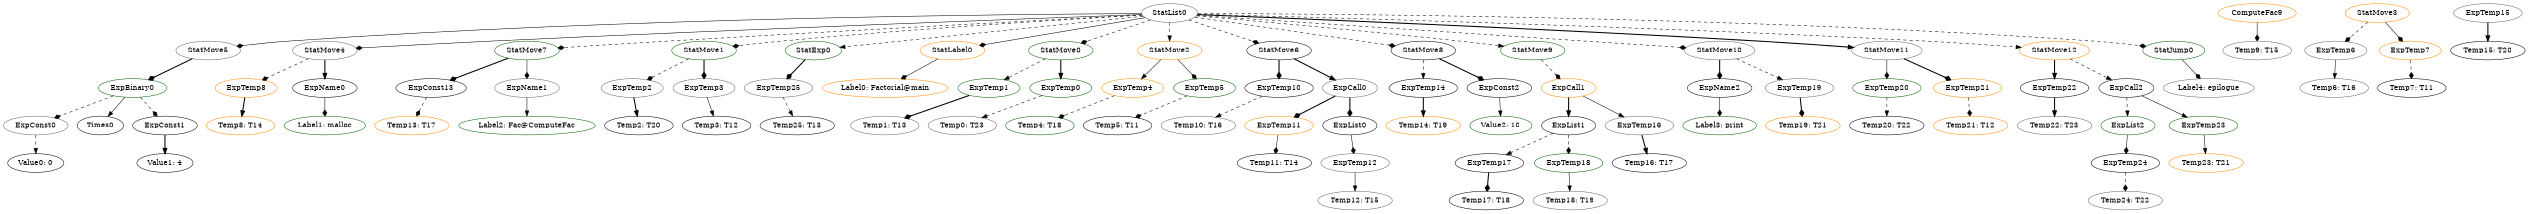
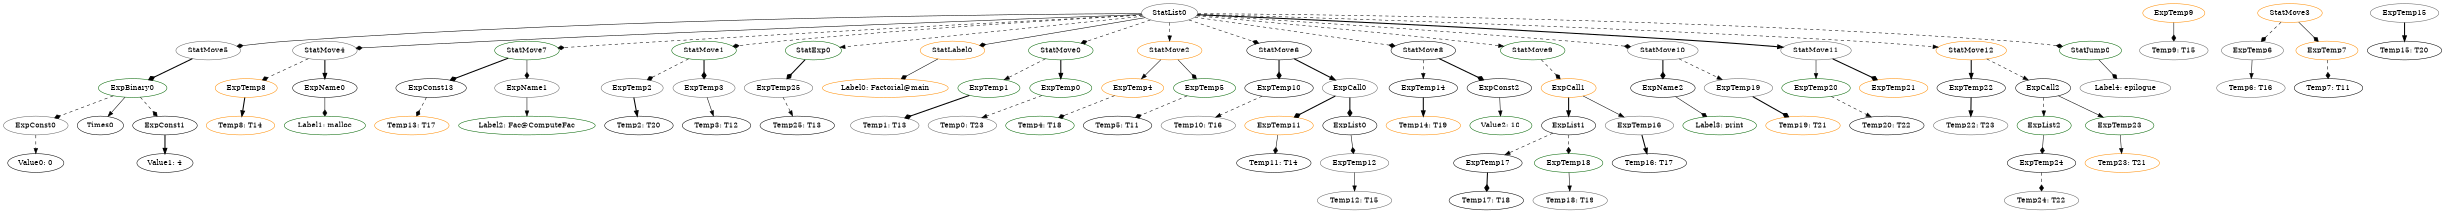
(2257, 13) -> (2174, 13)
(1887, 66) -> (1816, 67)
(1971, 126) -> none
